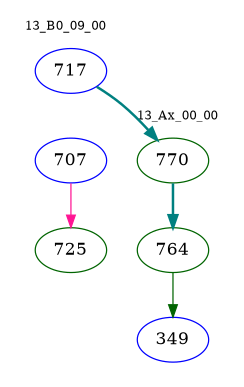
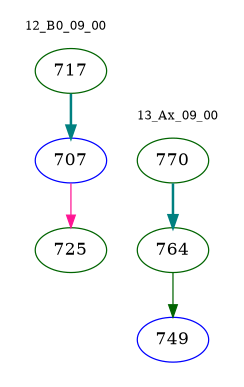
(66, 27) -> (66, 27)
(71, 71) -> (71, 71)
(178, 116) -> (178, 116)
(135, 117) -> (71, 110)
(173, 340) -> (173, 340)
